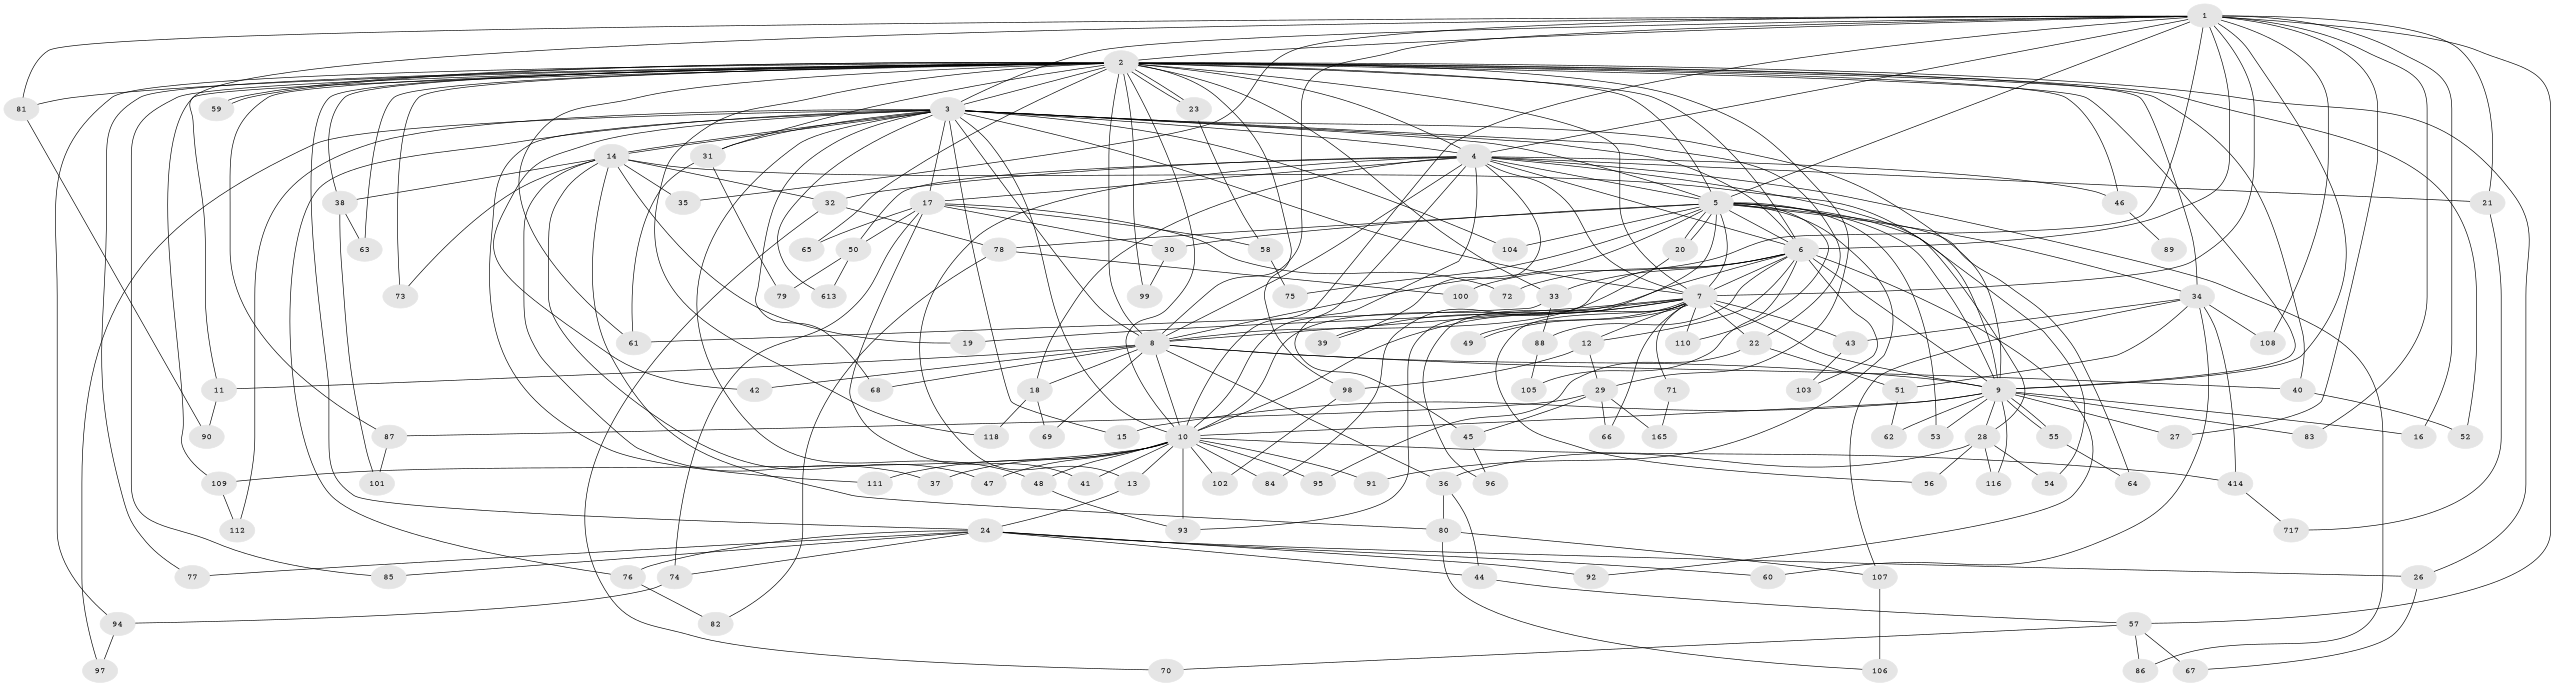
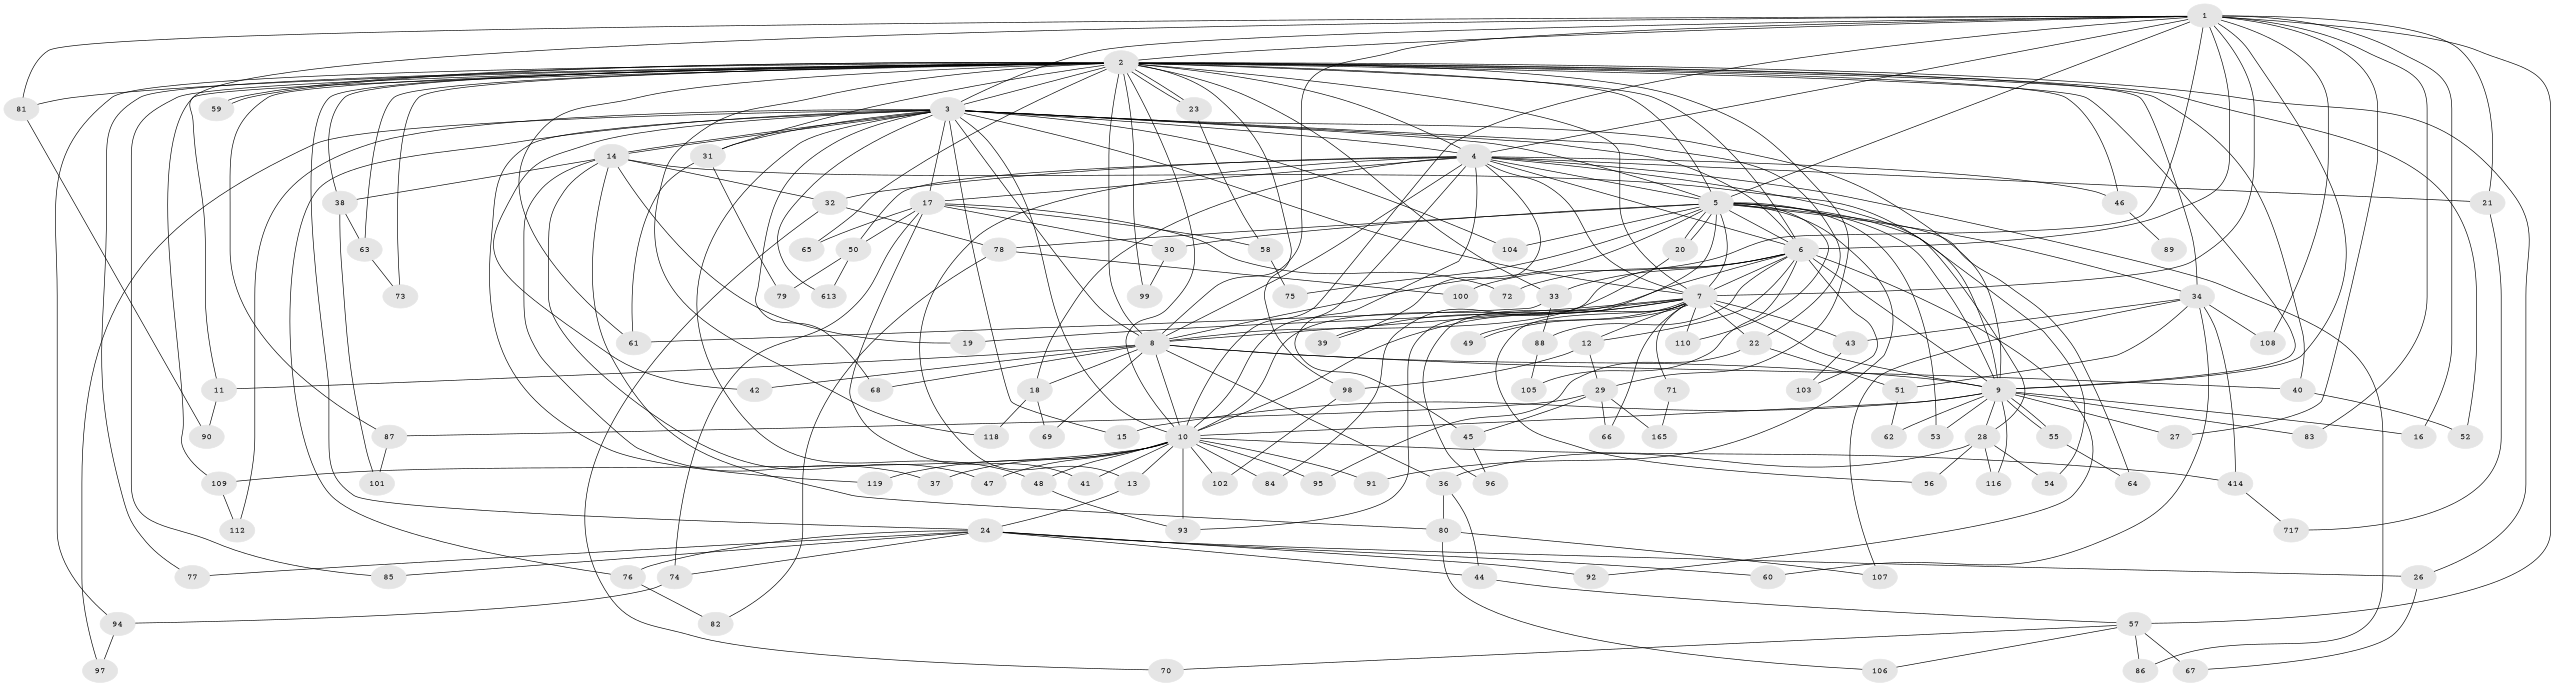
(683, 203) -> none
(487, 211) -> (383, 273)
(875, 484) -> (875, 484)
(1880, 624) -> (2007, 647)
